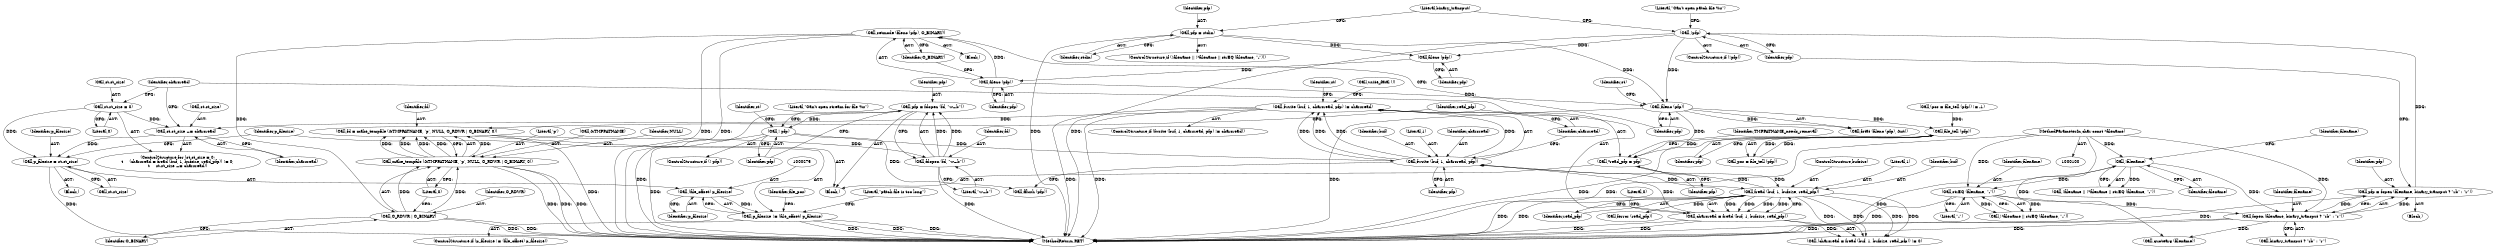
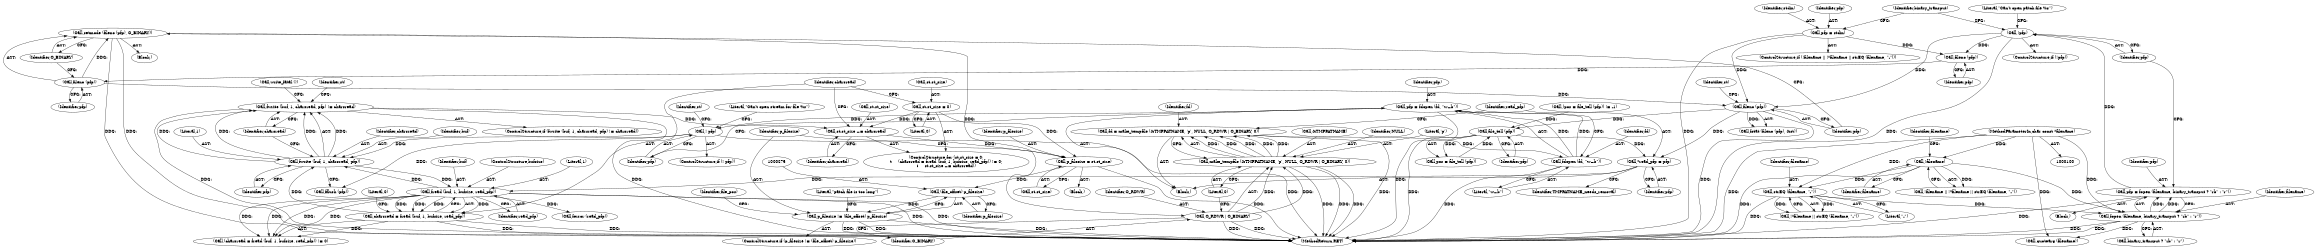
(1445, 8) -> (1921, 8)
(1138, 45) -> none
(1684, 140) -> (1613, 176)
(252, 180) -> (1023, 180)
